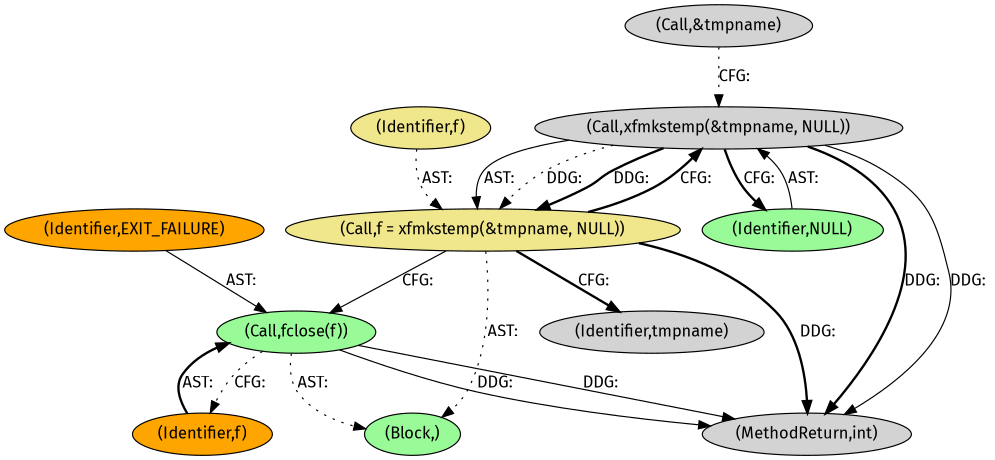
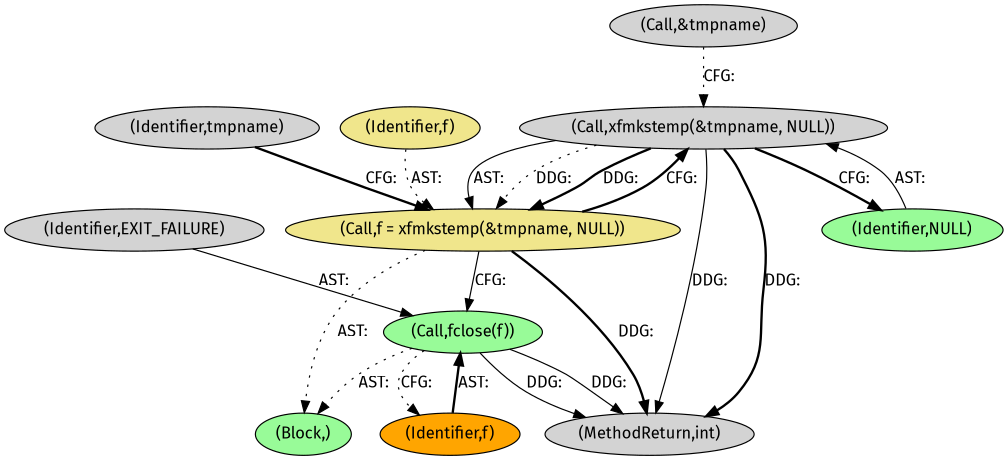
(134, 230) -> (134, 230)
(563, 278) -> (335, 177)
